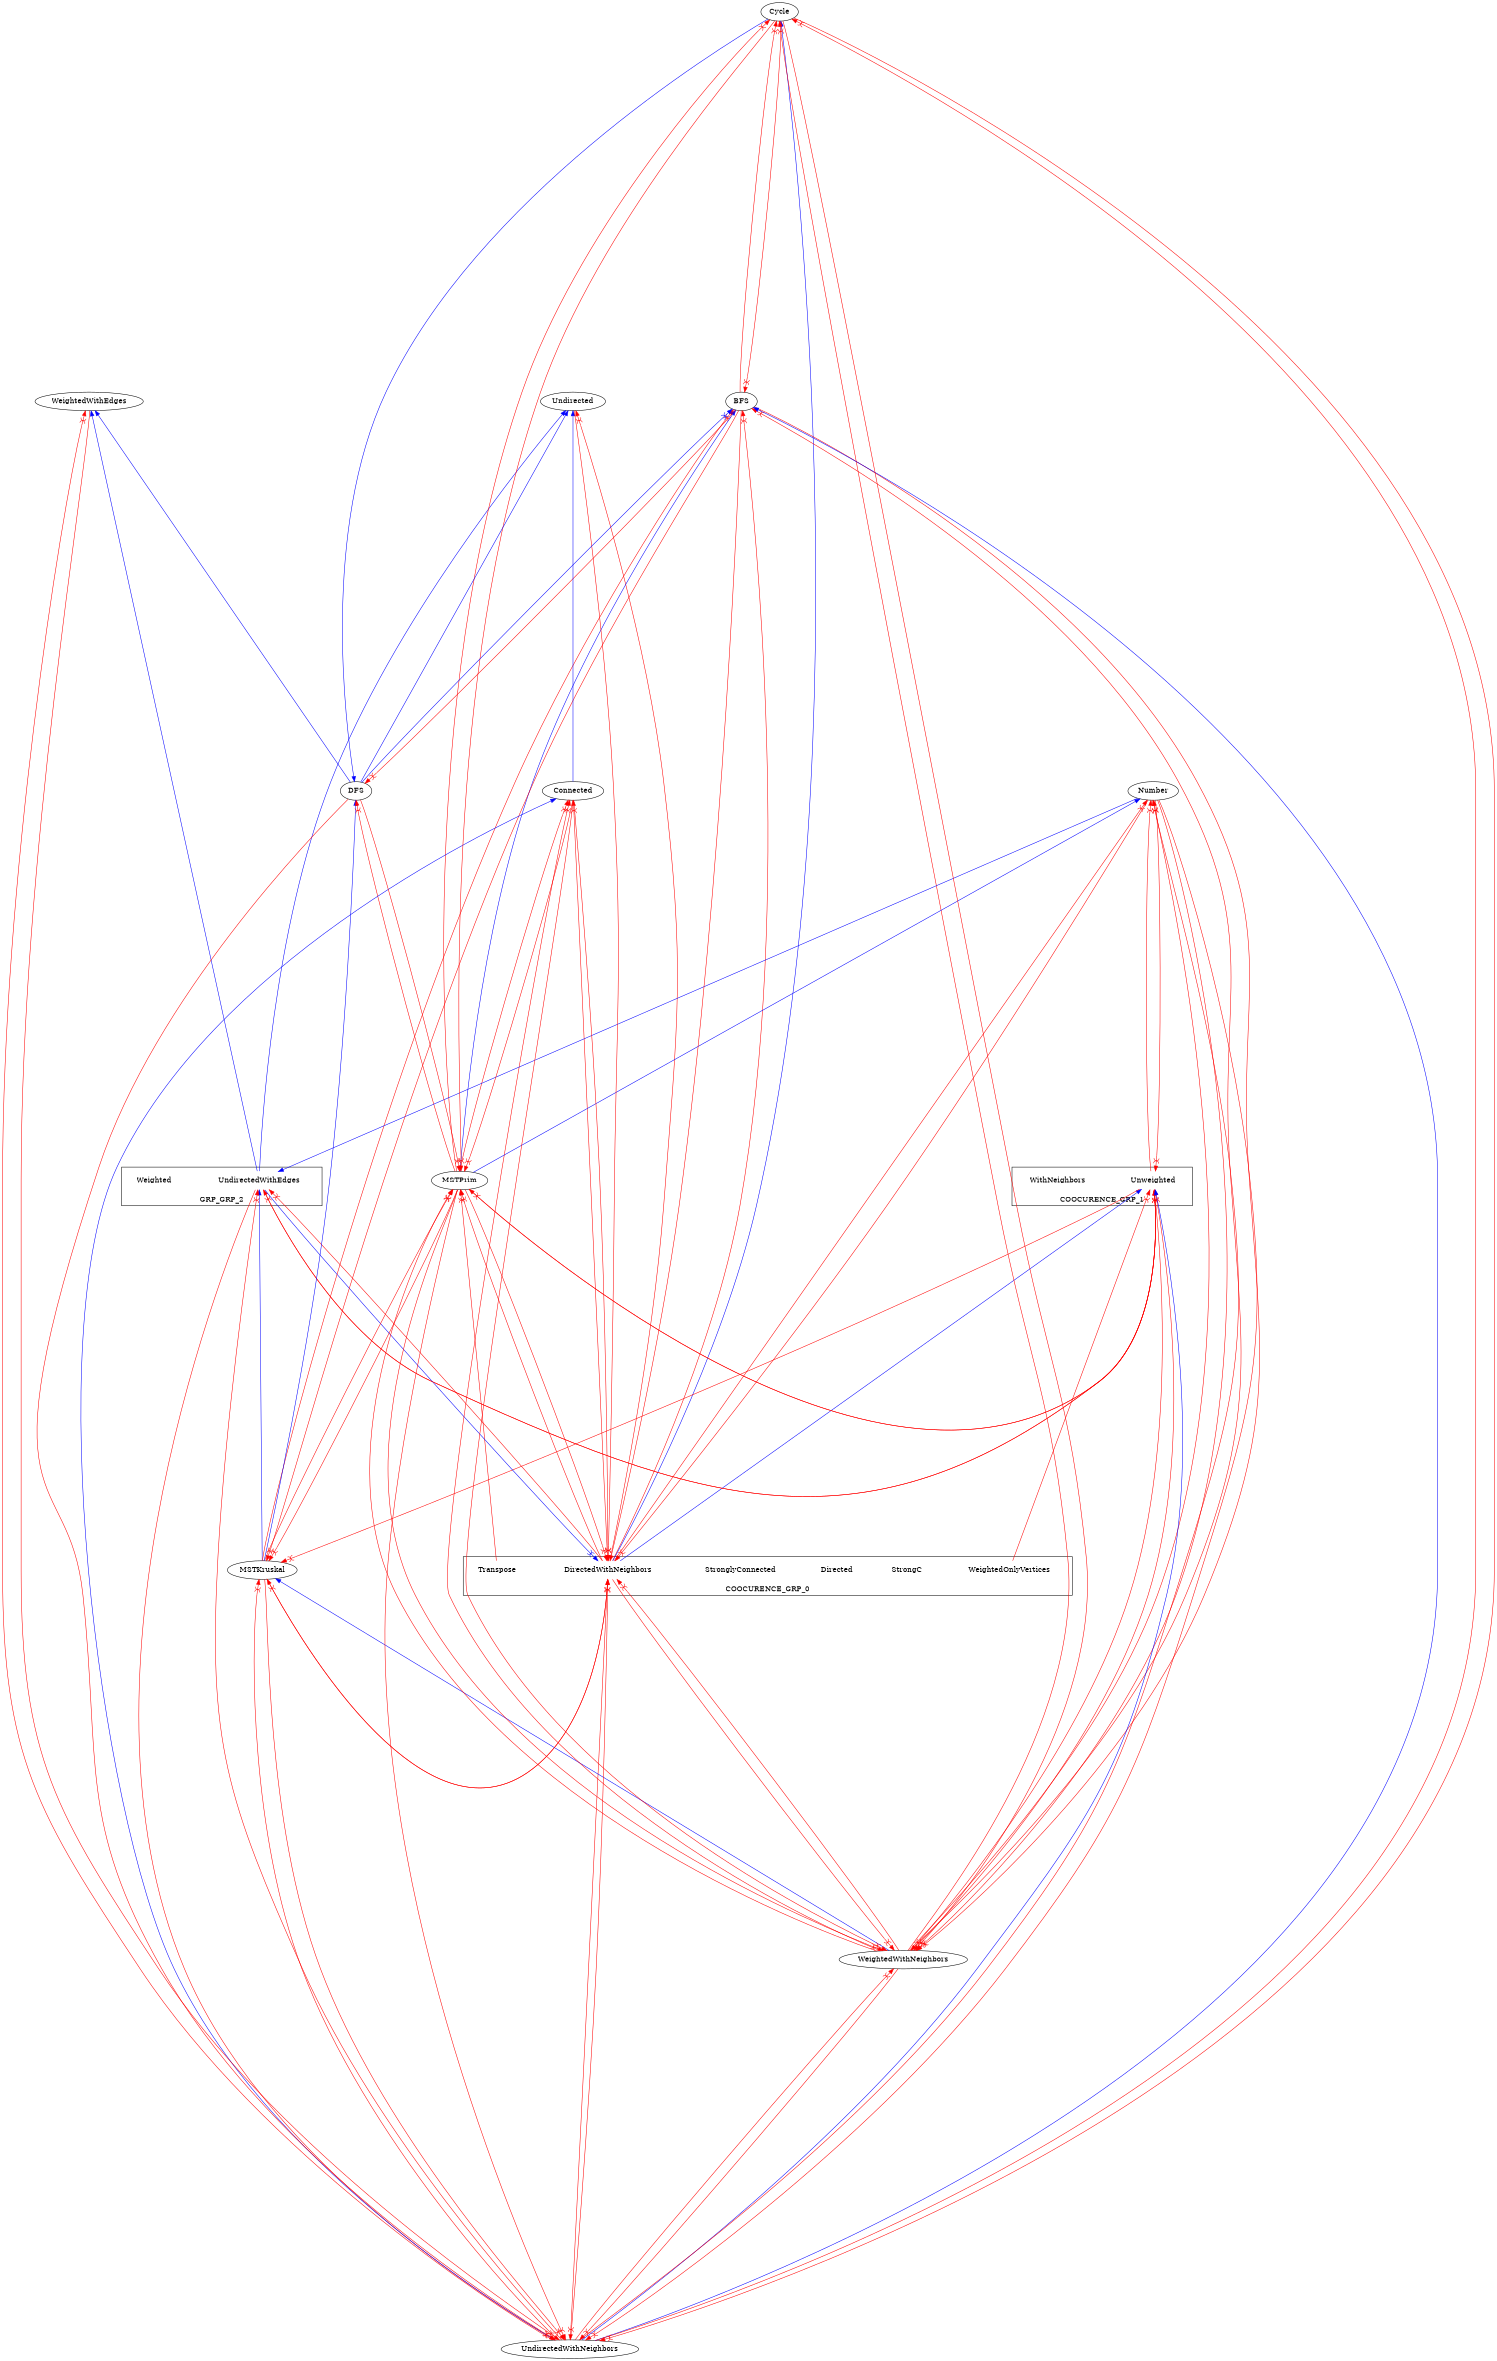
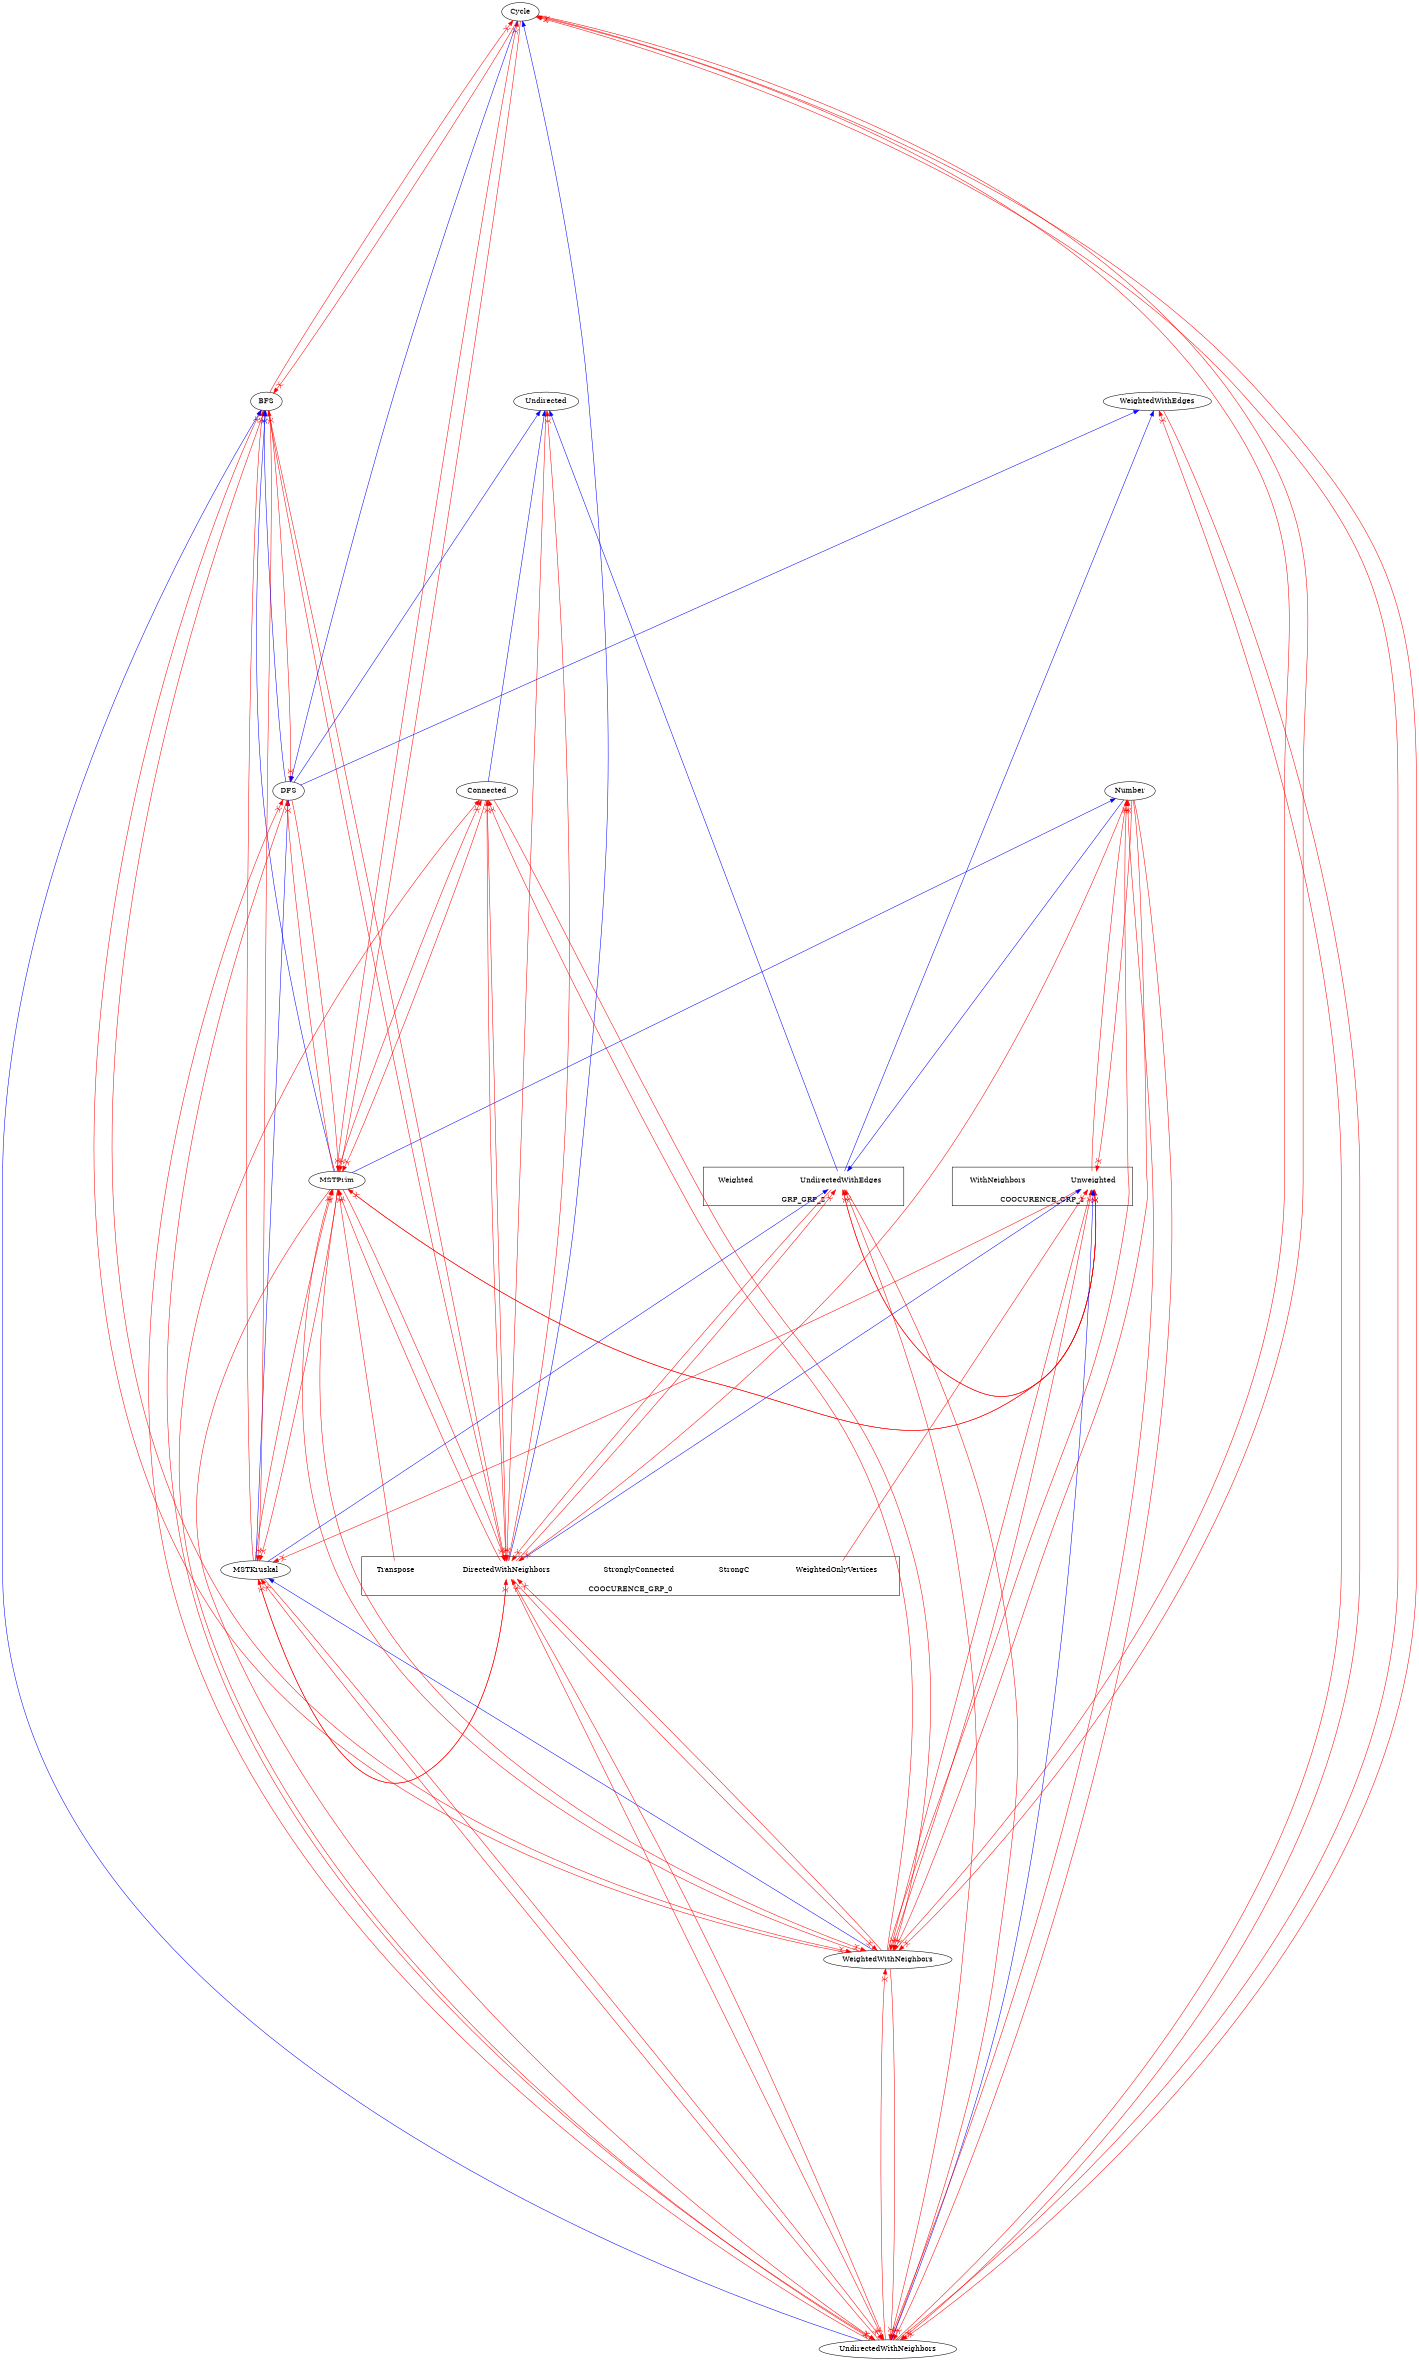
(876, 1187) -> none
(424, 1372) -> (674, 1367)
(87, 1551) -> (227, 1668)
(837, 1570) -> none
none -> (219, 1707)
